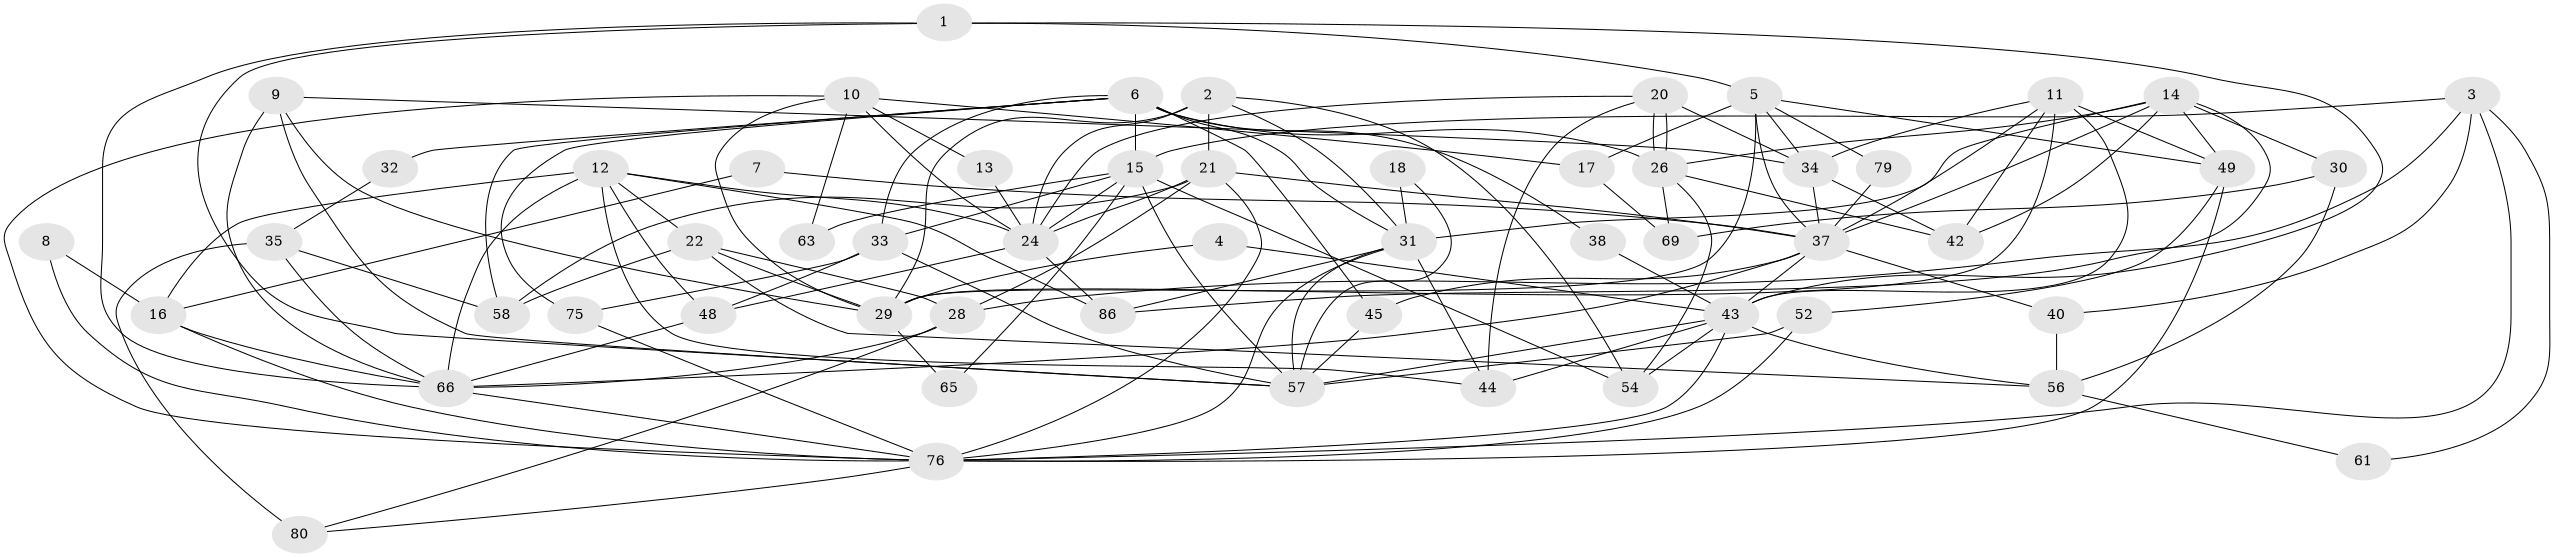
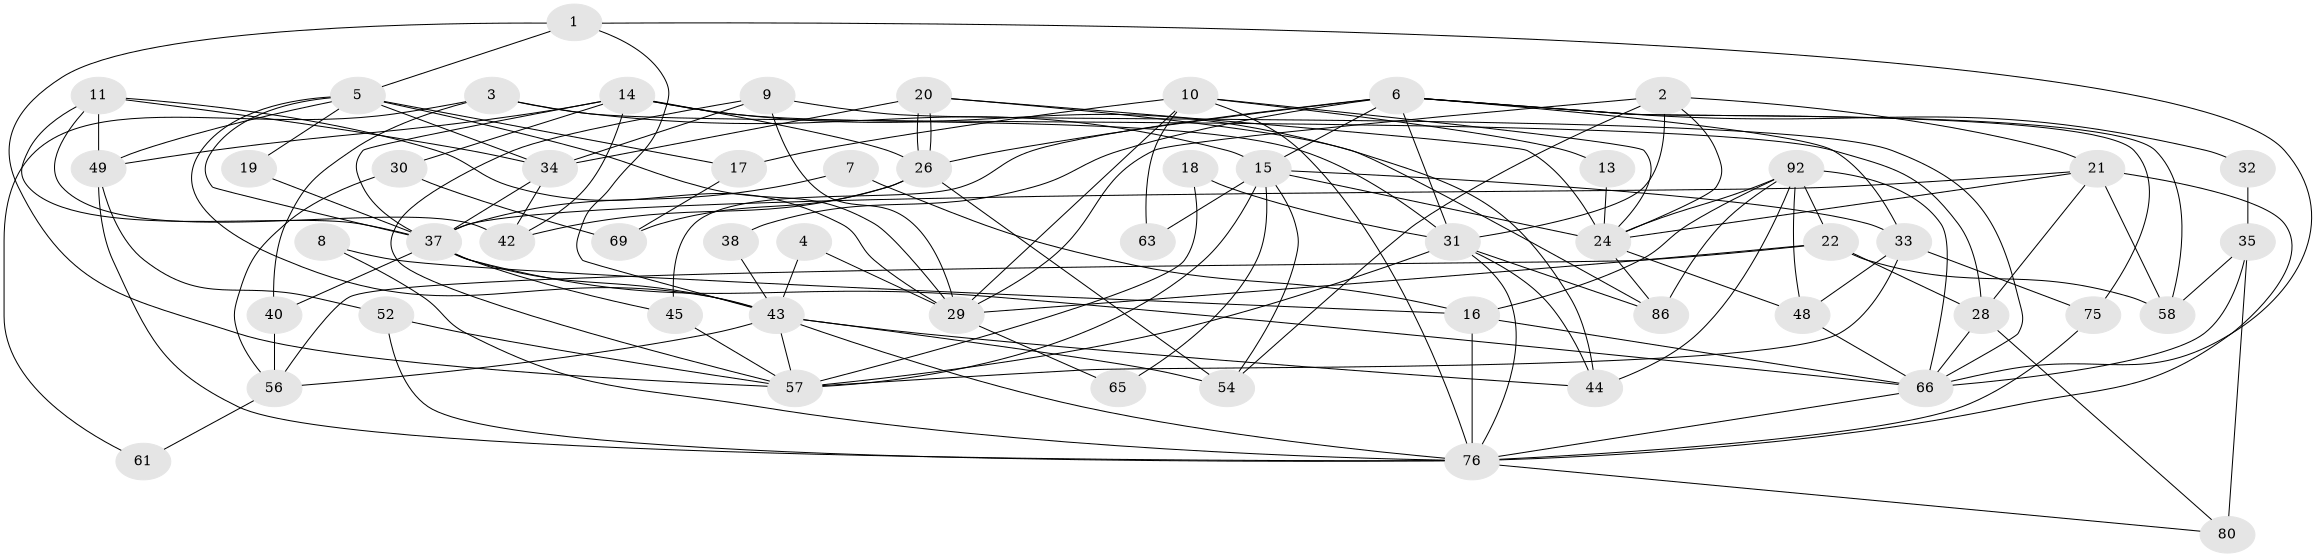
(601, 169) -> (1796, 169)
(1884, 169) -> (249, 169)
(1952, 292) -> (366, 286)
(1872, 428) -> none
